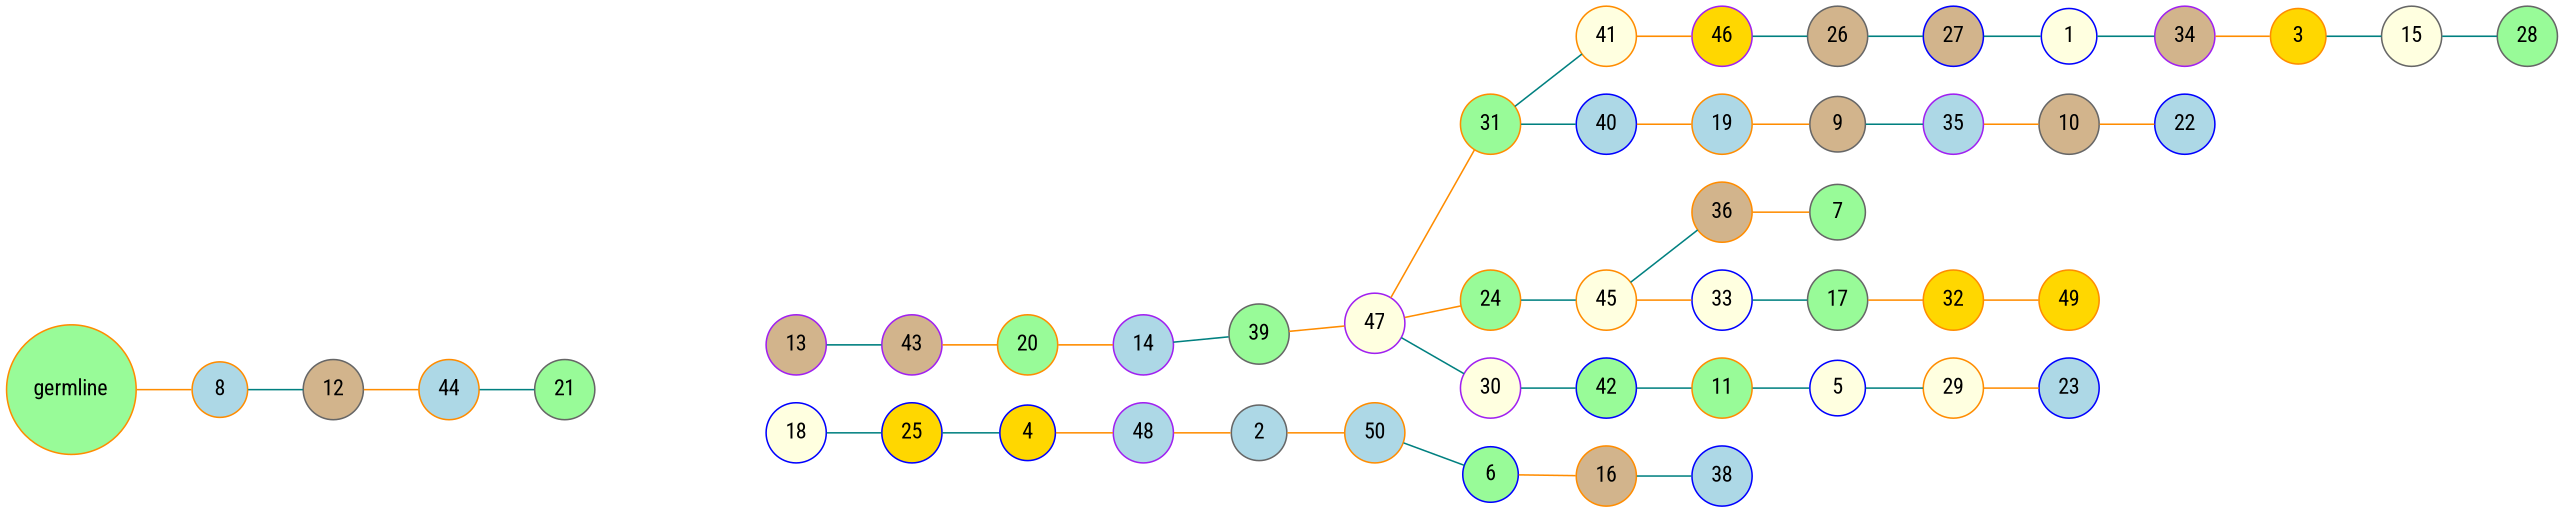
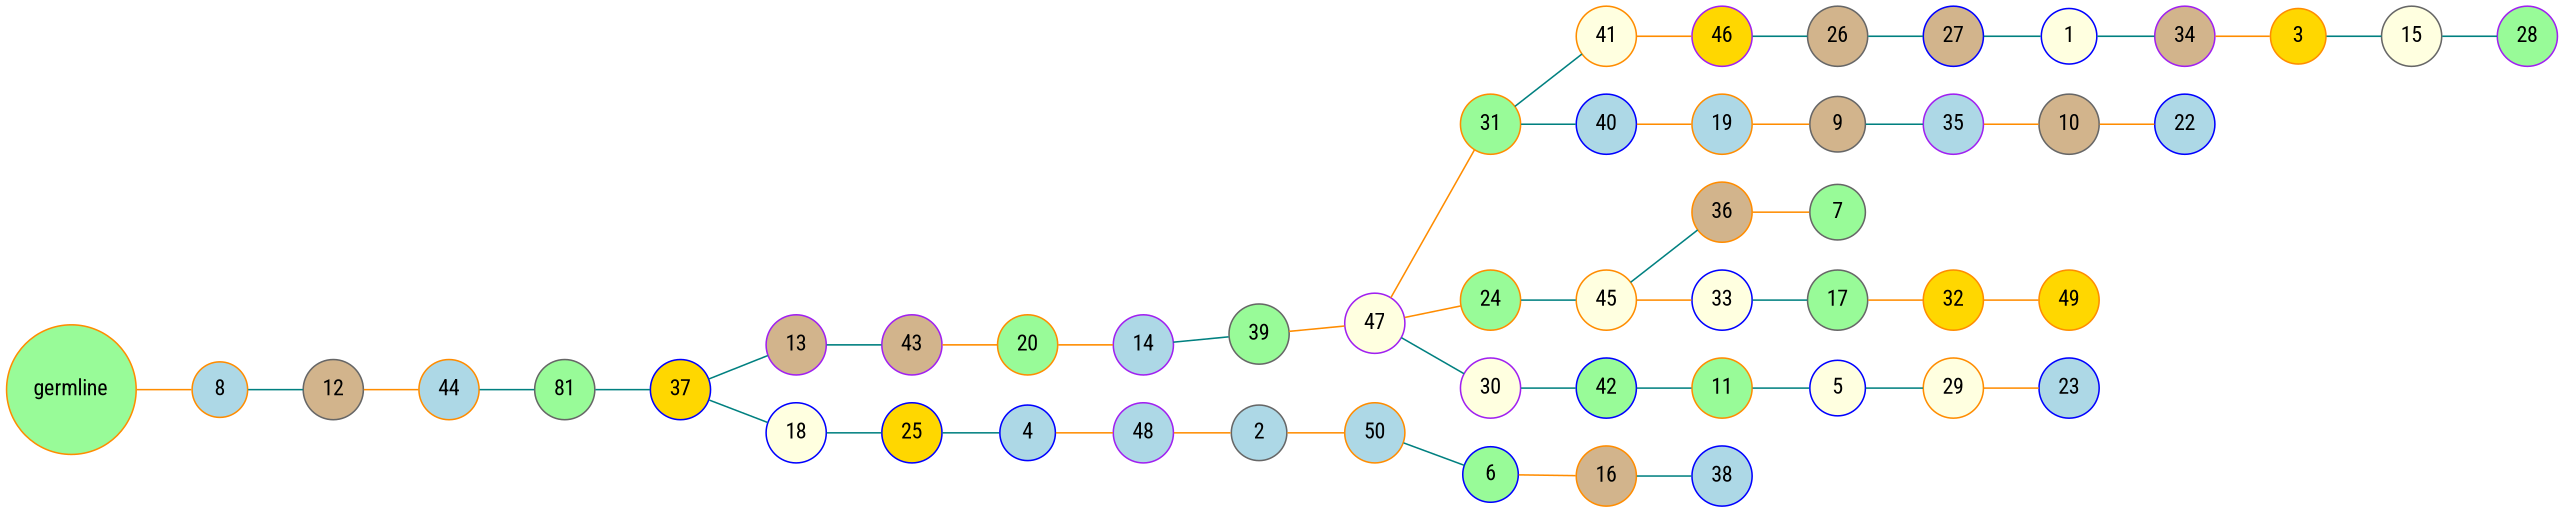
(2527, 36) -> (2527, 36)
(565, 390) -> (565, 390)
none -> (680, 390)
(1028, 433) -> (1028, 433)
